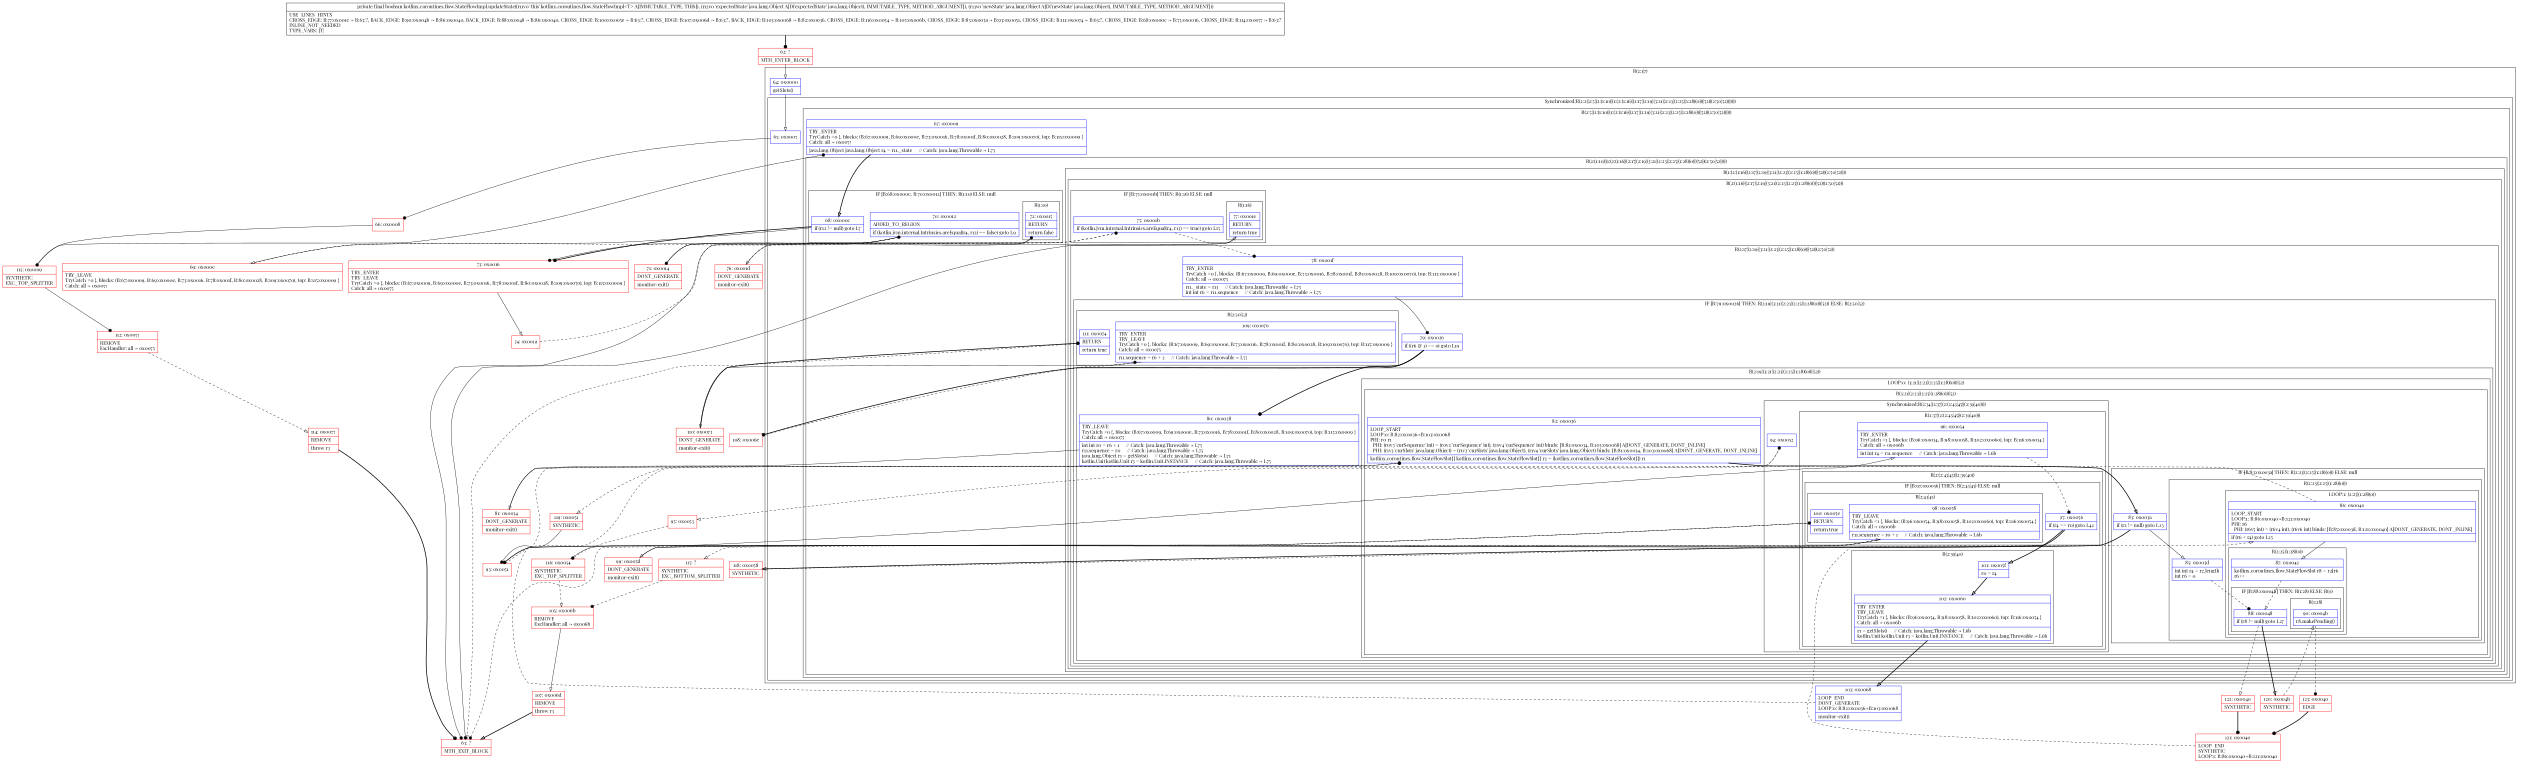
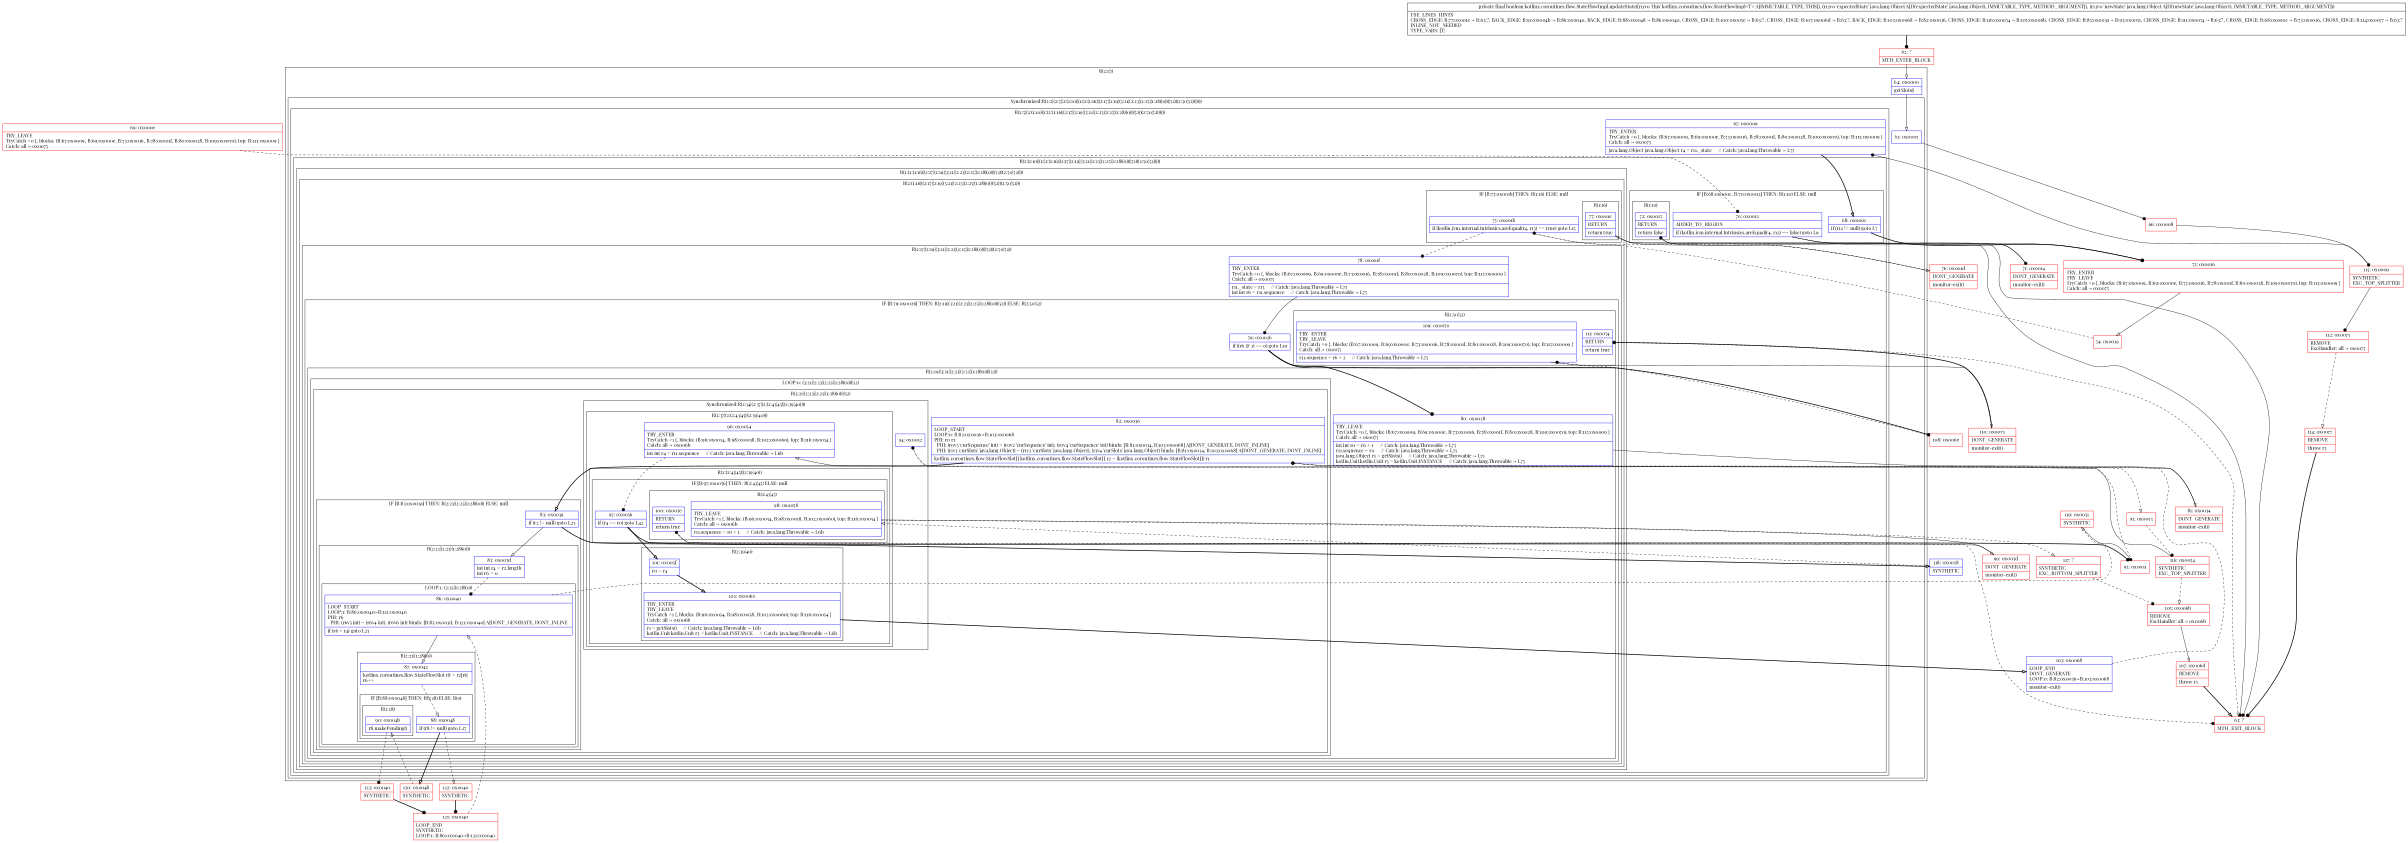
(630, 242) -> none
(746, 570) -> (1946, 567)
(2234, 598) -> (479, 586)
(2309, 707) -> (377, 796)
